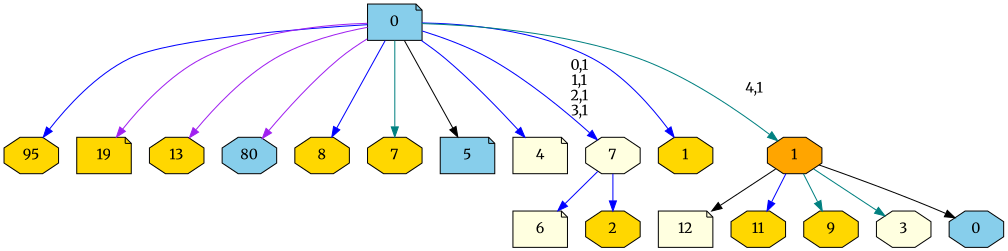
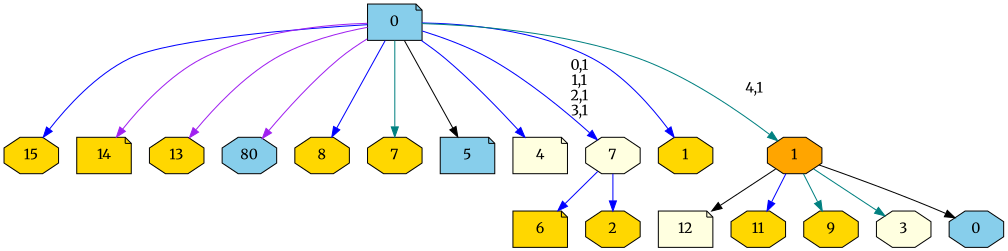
(31, 155) -> (31, 155)
(104, 155) -> (104, 155)
(540, 229) -> (540, 229)
